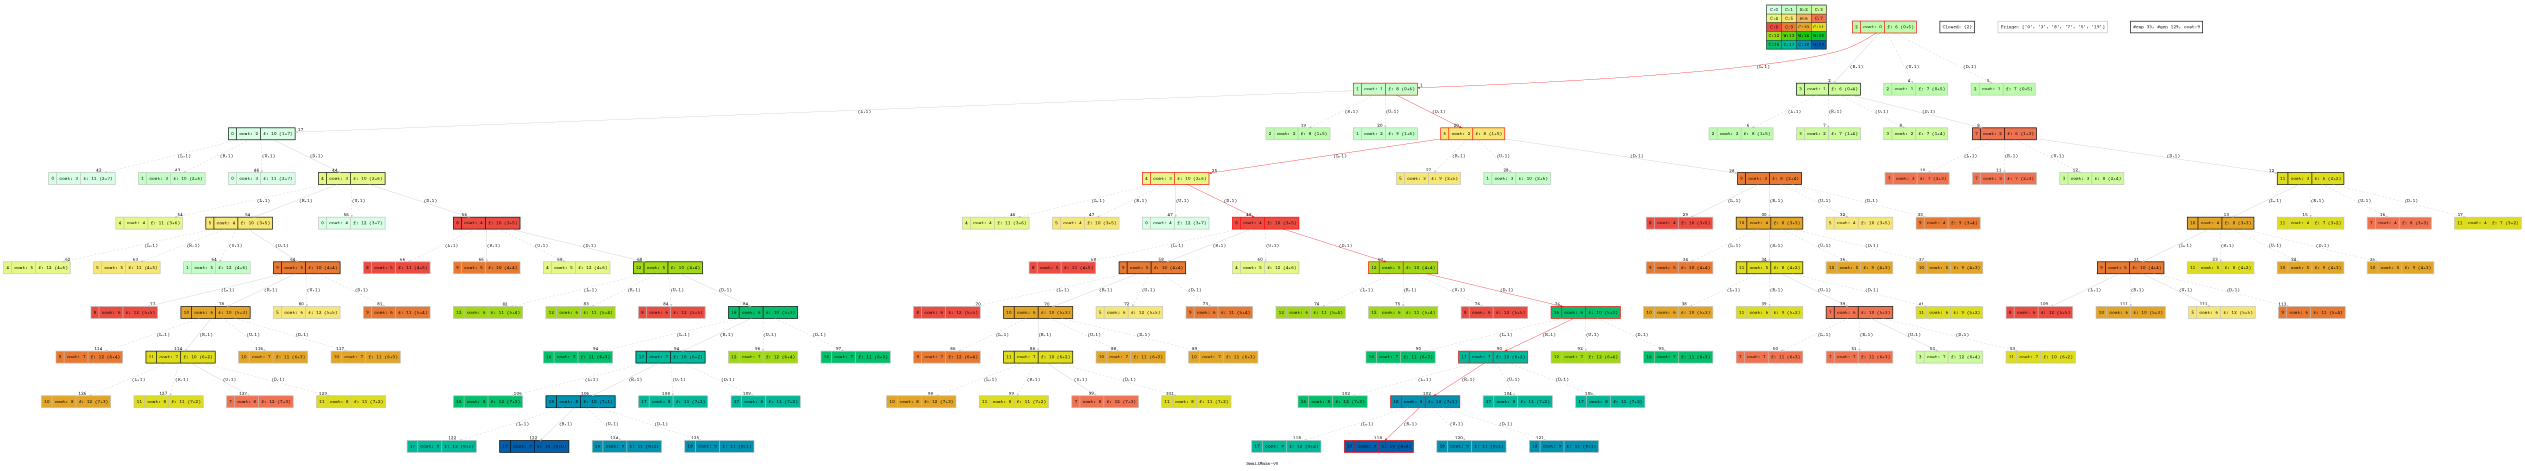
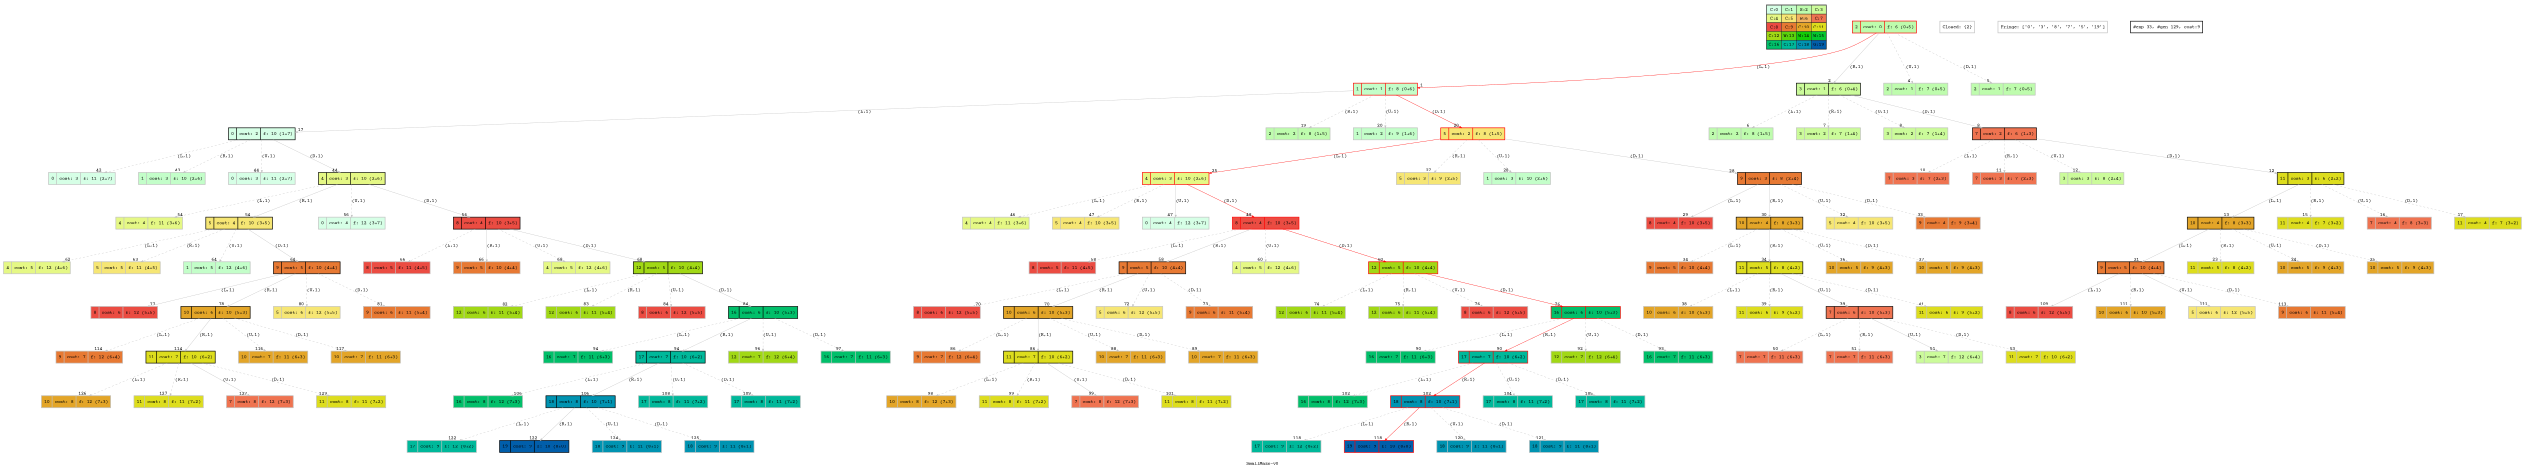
(1957, 27) -> (1957, 27)
